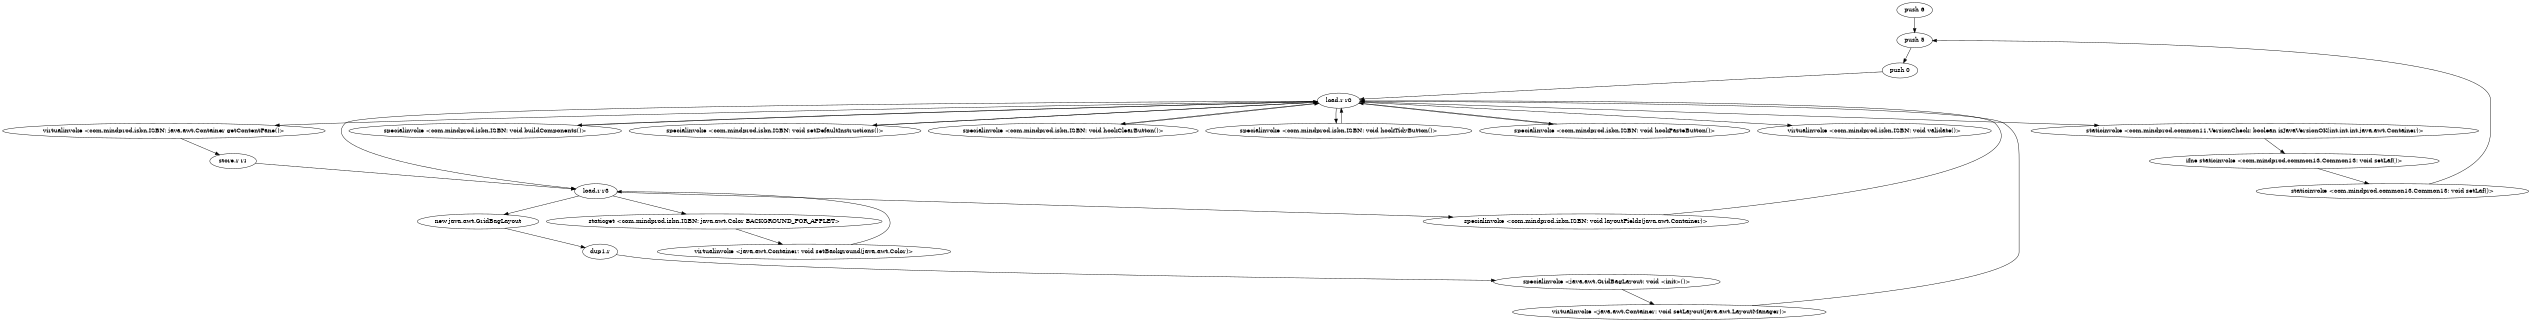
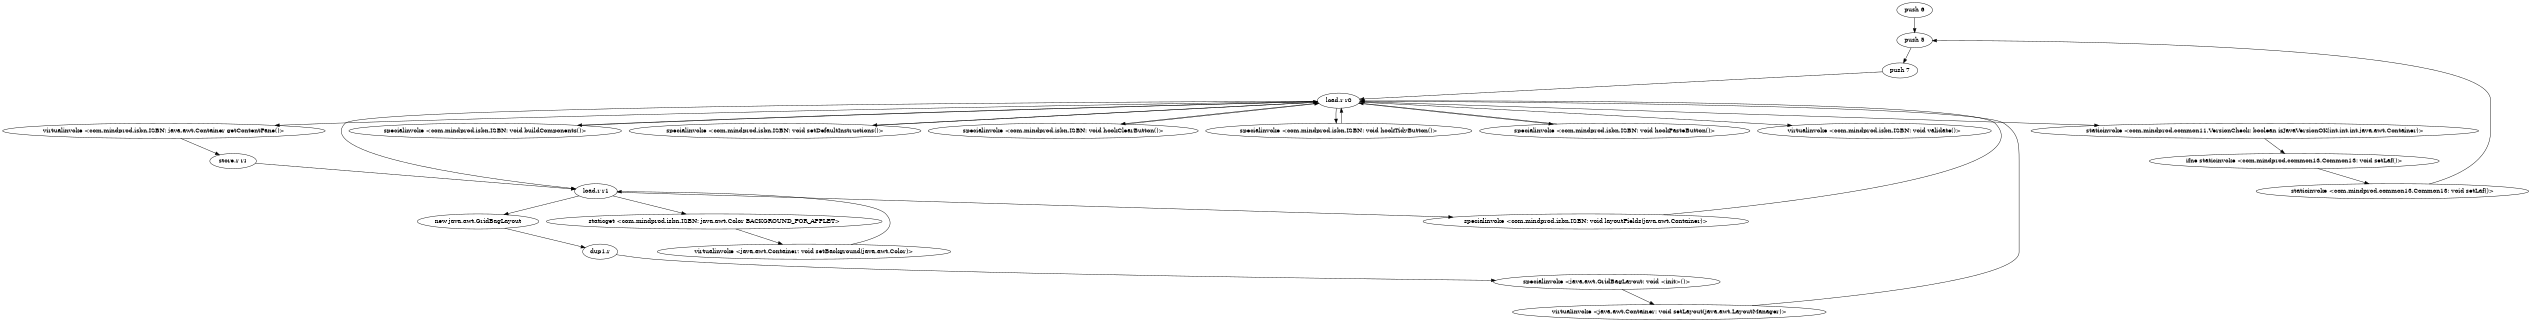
(1900, 70) -> (1900, 70)
(596, 191) -> (596, 191)
